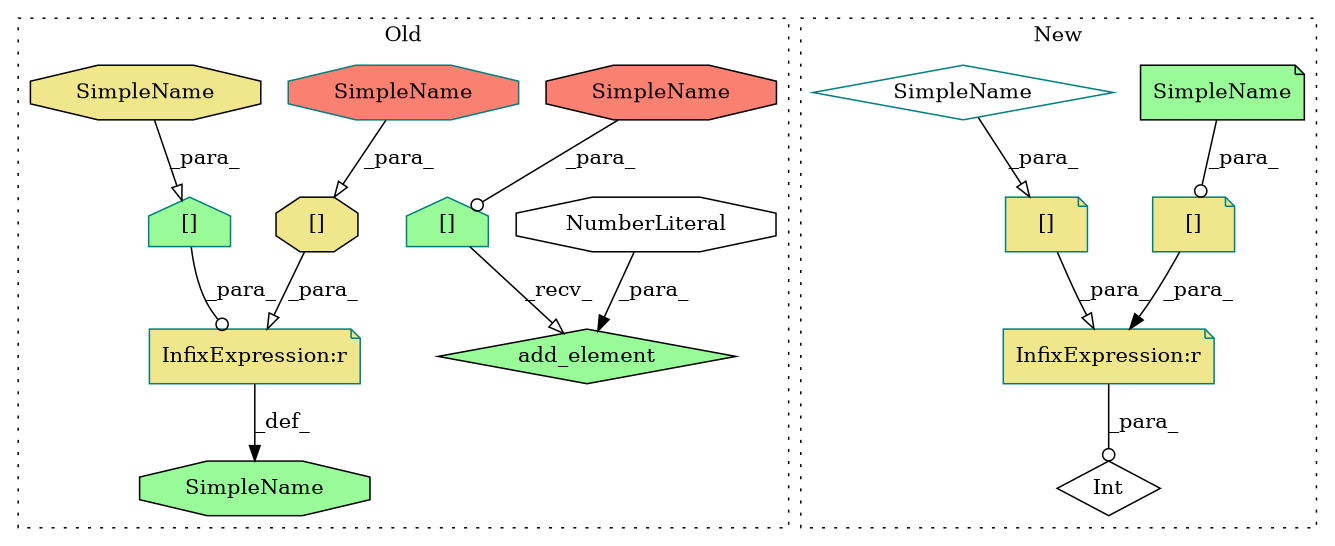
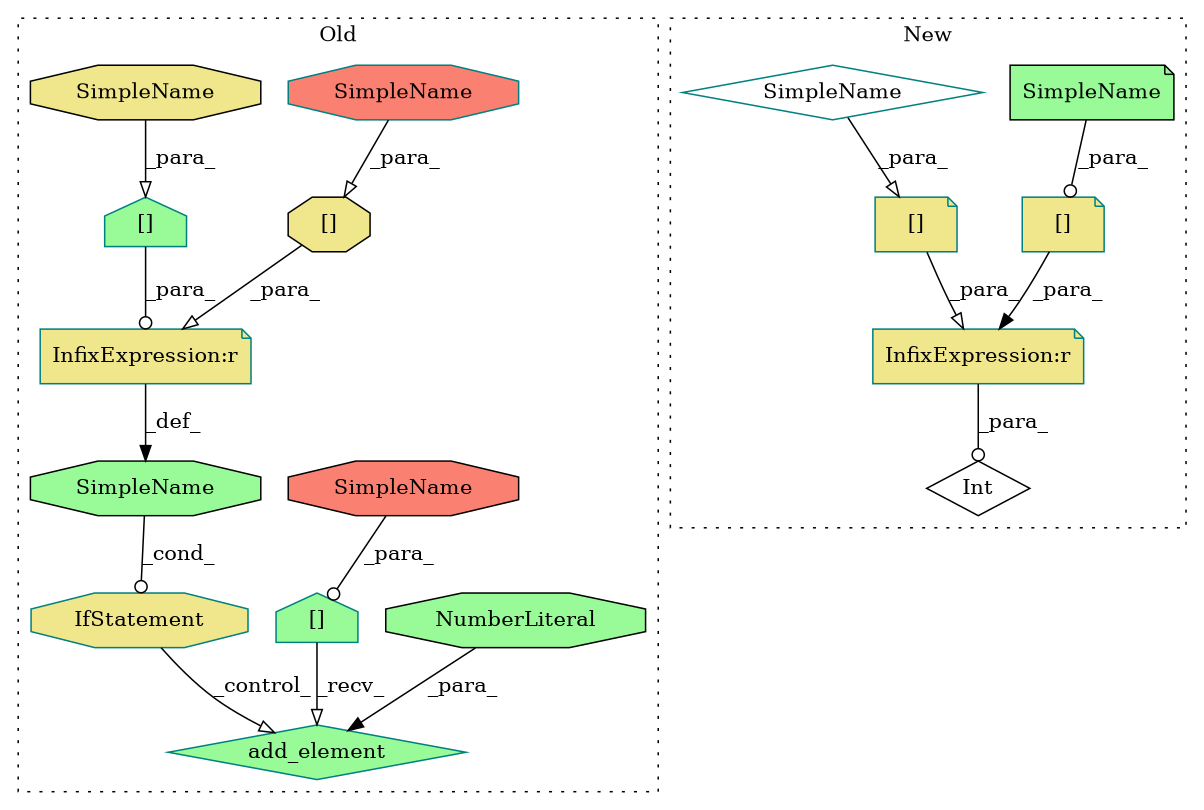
(646, 224) -> (516, 620)
(587, 356) -> (317, 752)
none -> (140, 620)
